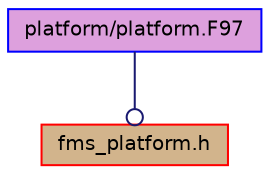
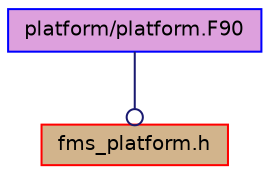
(135, 30) -> (135, 30)
